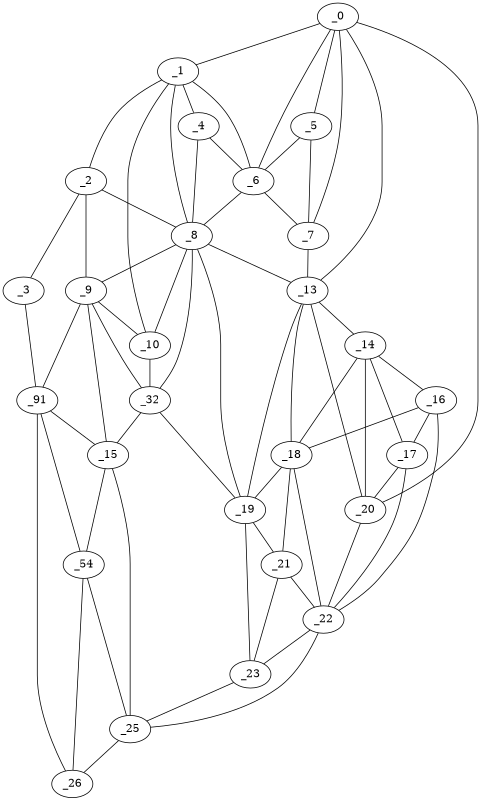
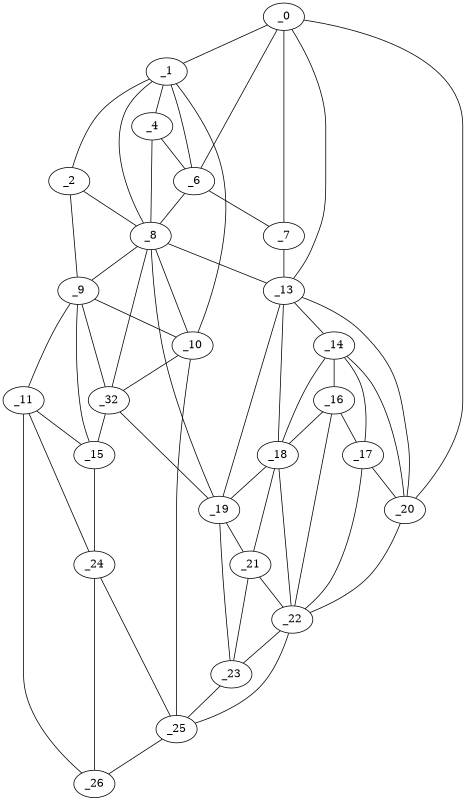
(311, 126) -> none
(24, 291) -> none
(37, 400) -> (24, 400)
(84, 565) -> (94, 565)
(130, 591) -> (177, 537)
